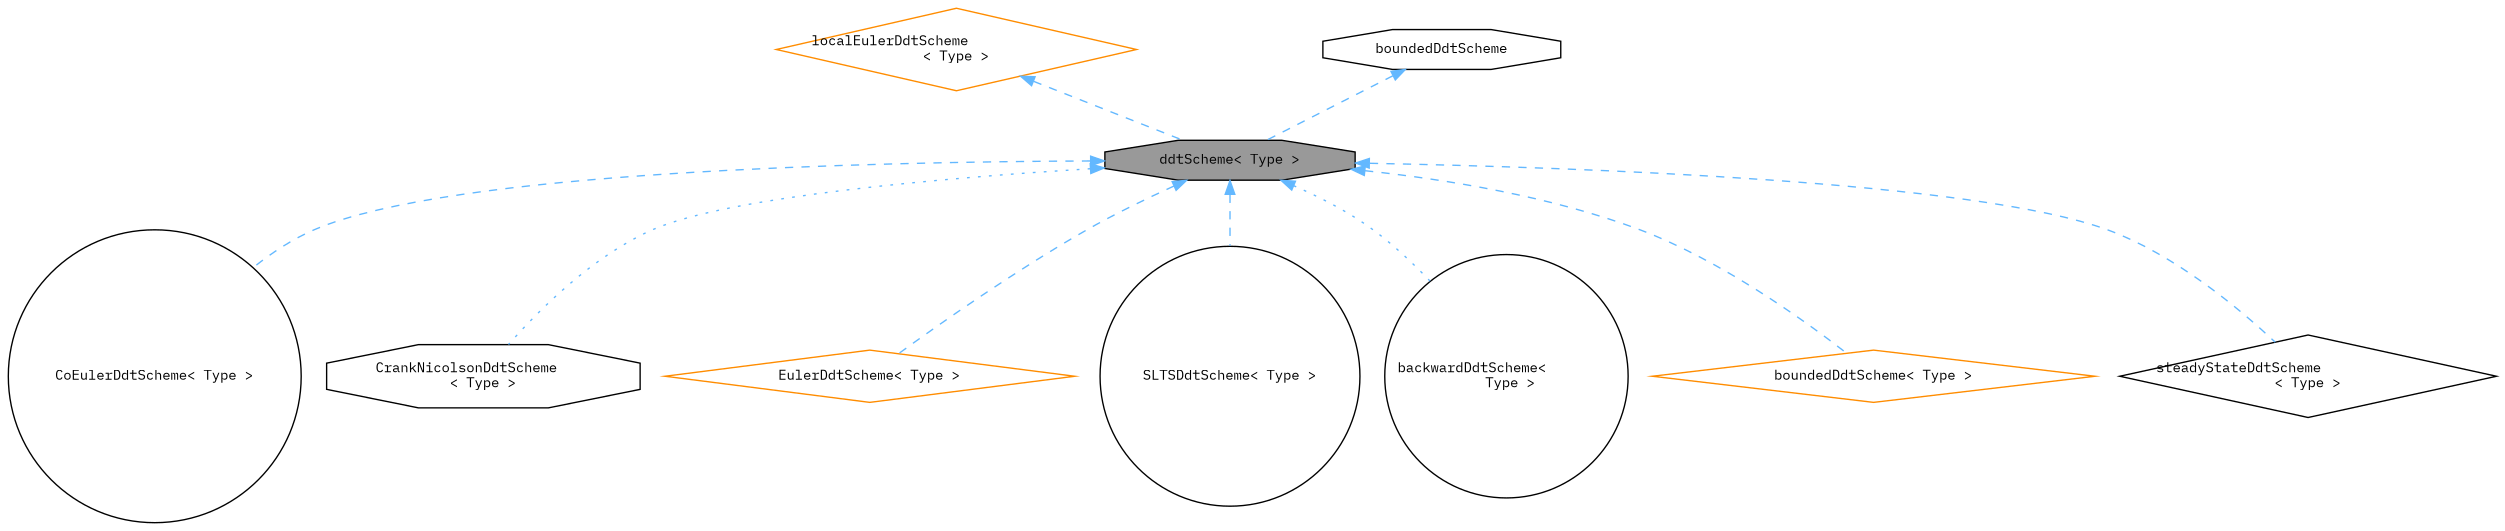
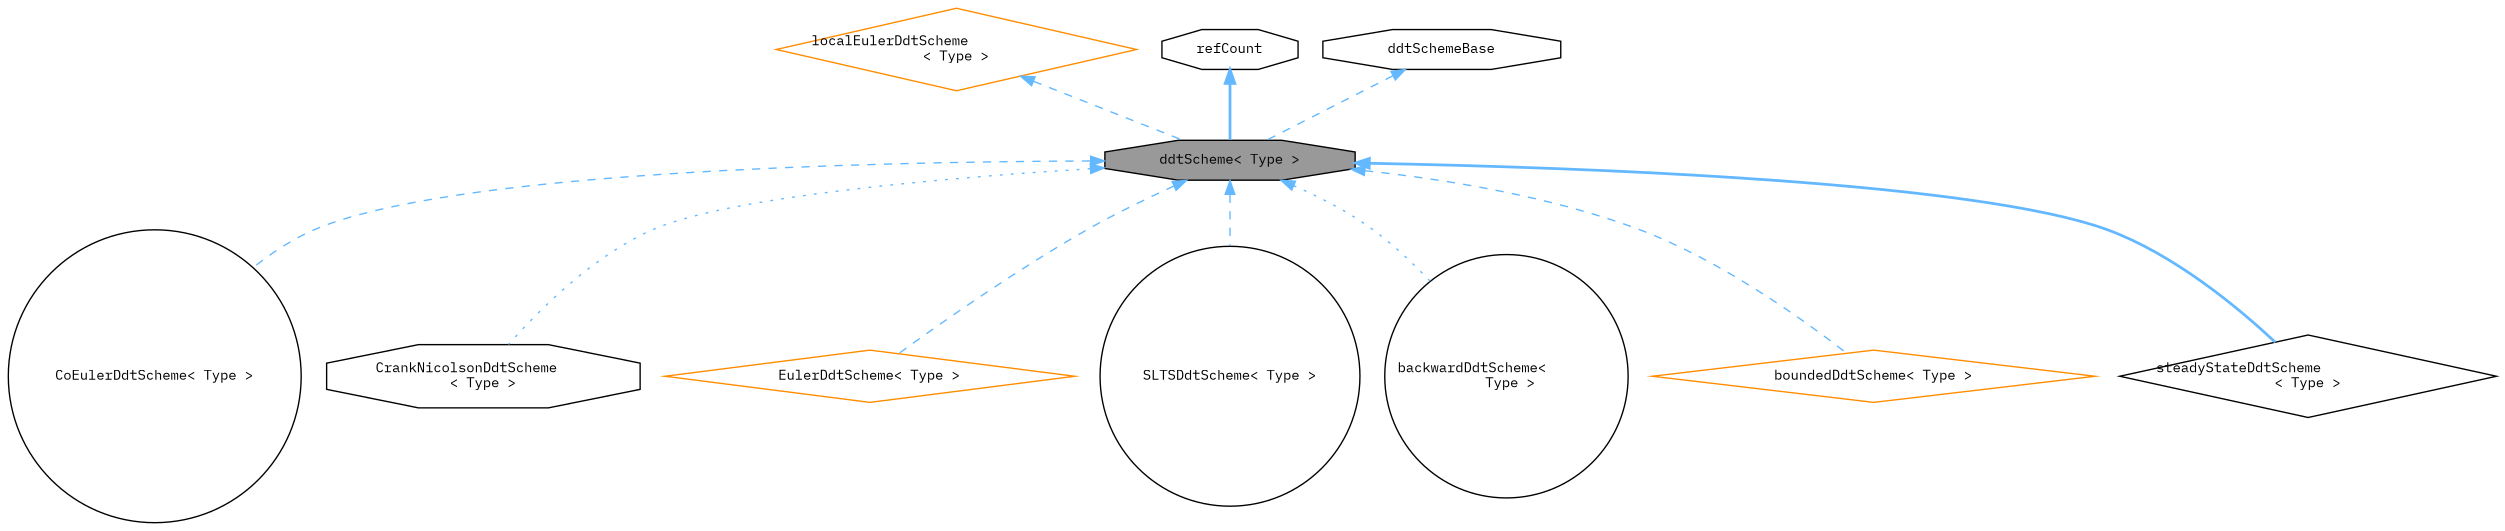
none -> (1230, 50)
(1442, 50) -> (1442, 50)
(1842, 186) -> (1842, 186)
